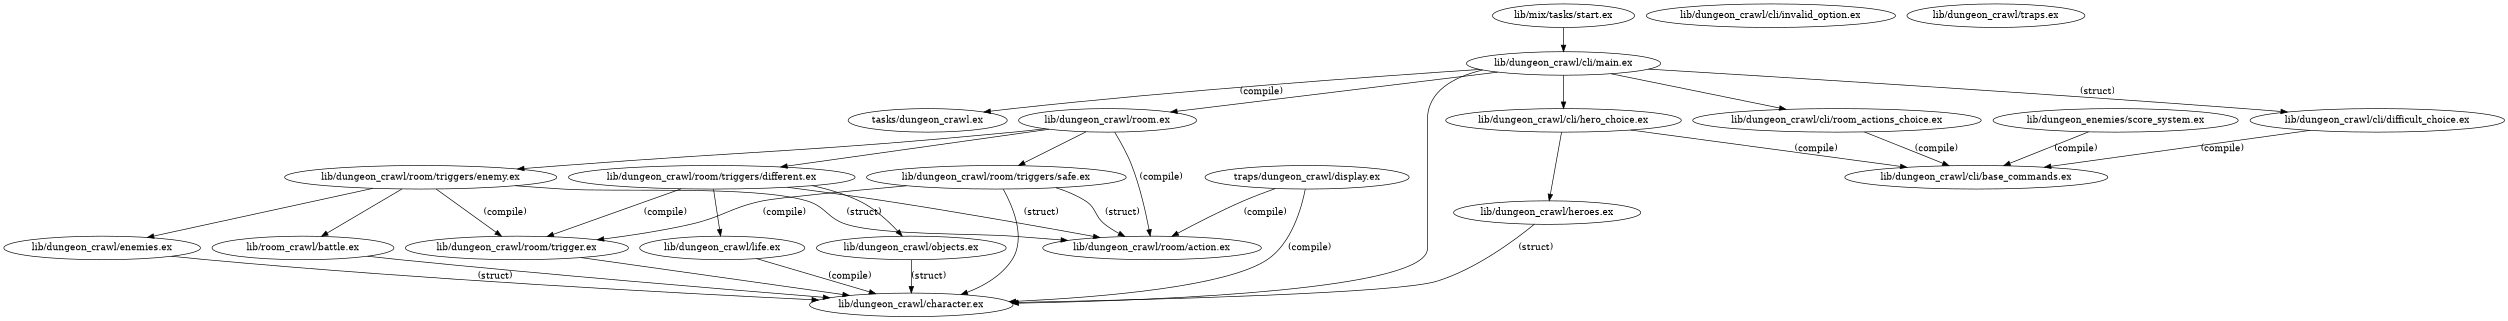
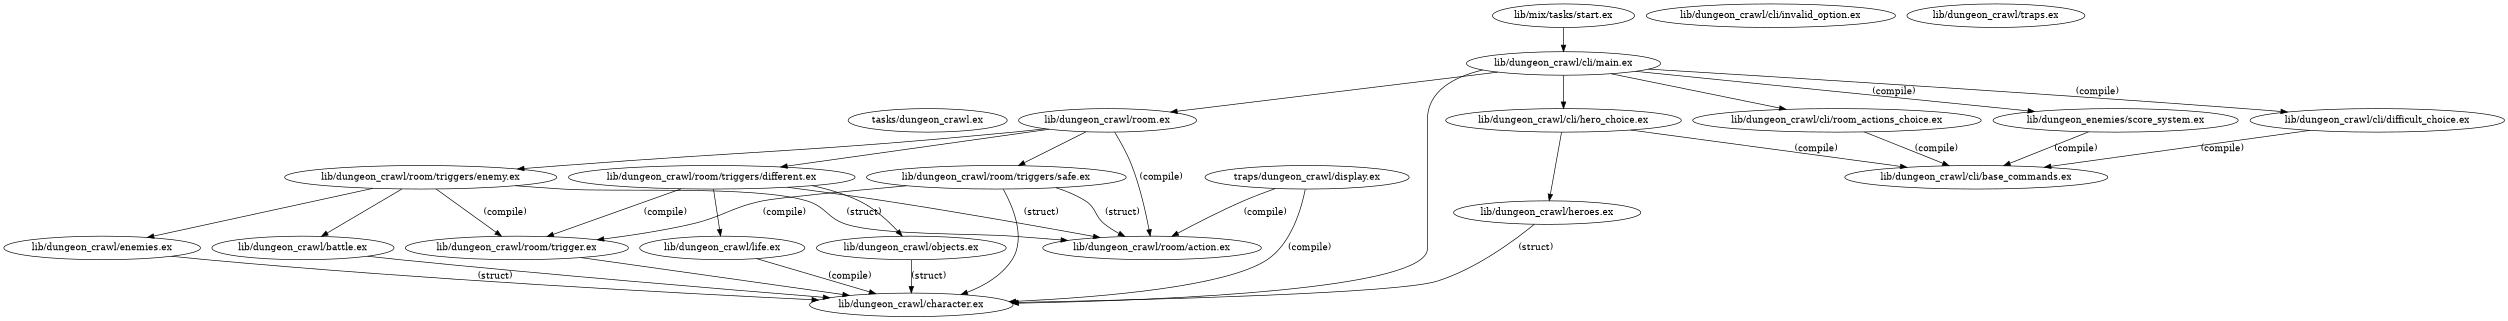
(1235, 88) -> (1832, 91)
(2098, 92) -> (2098, 92)
(303, 248) -> (303, 248)
